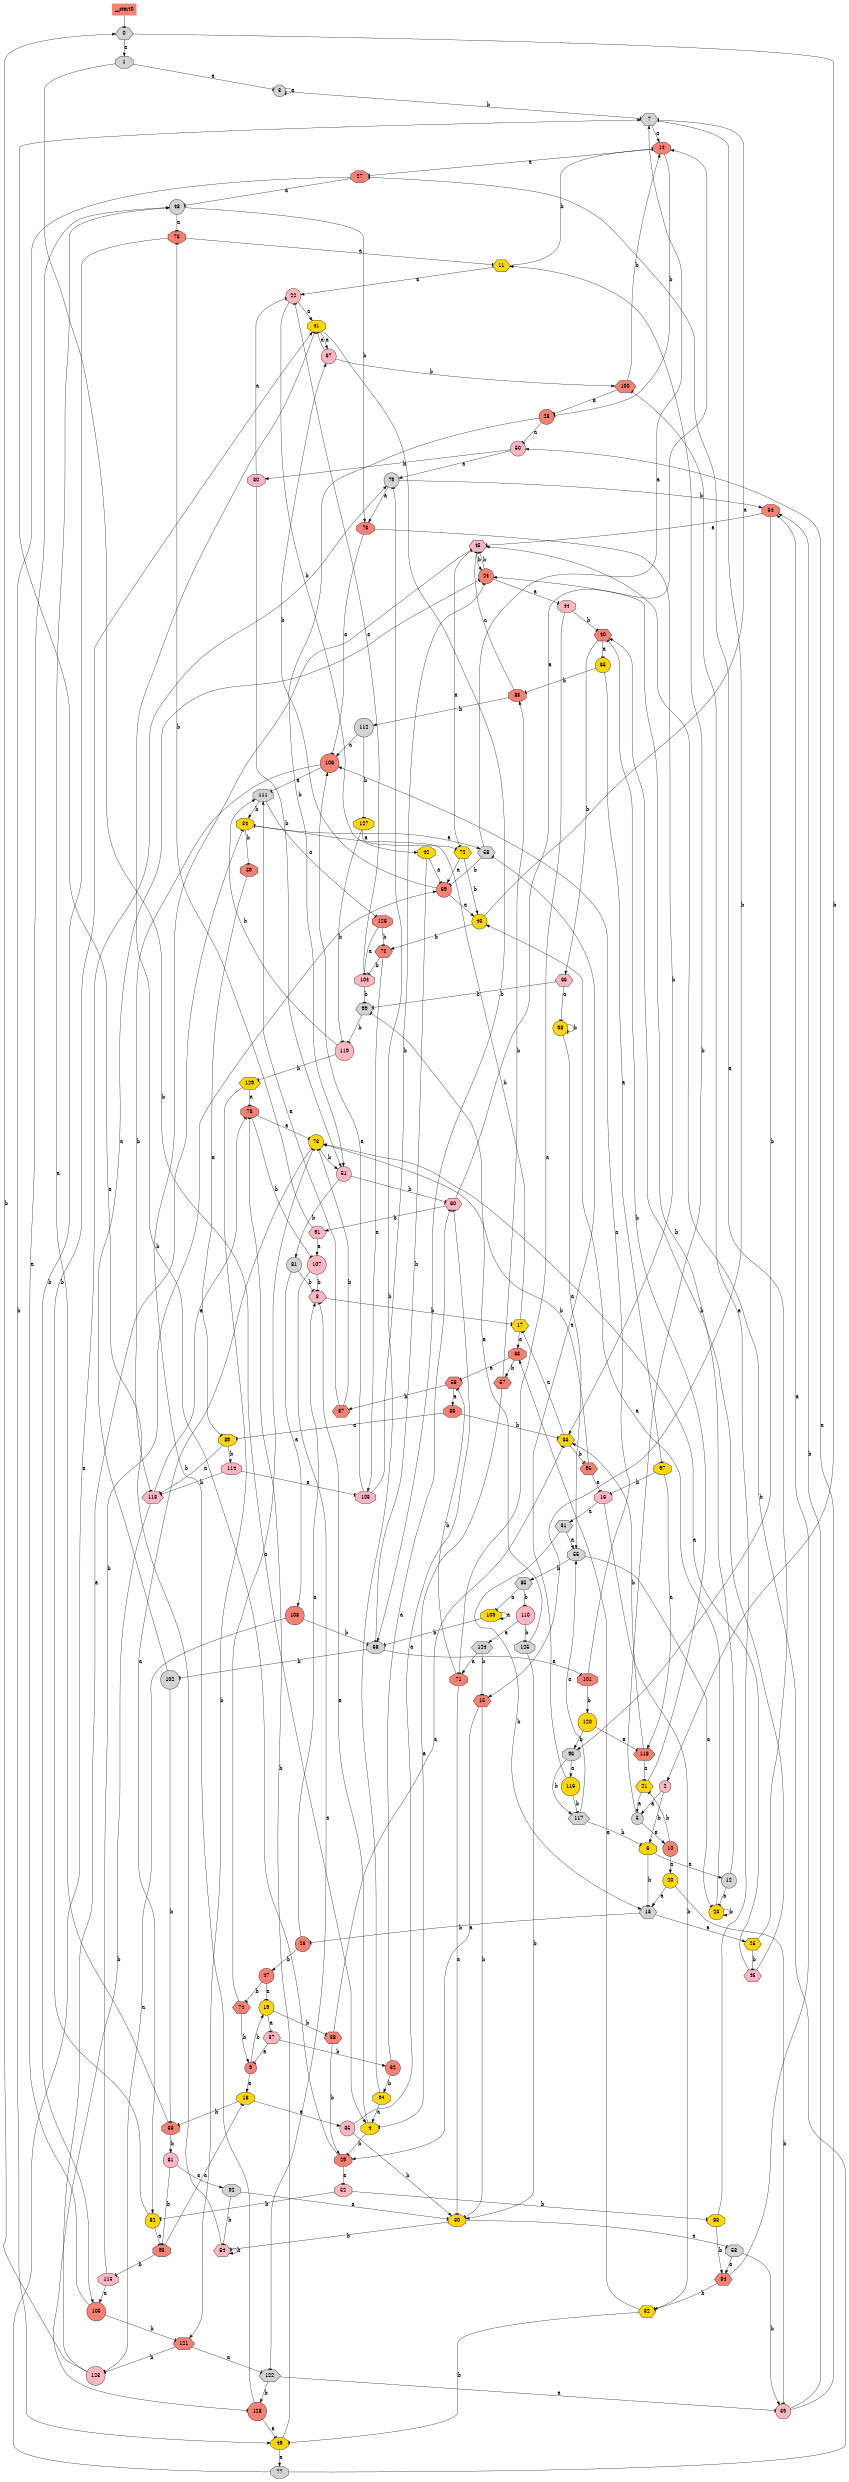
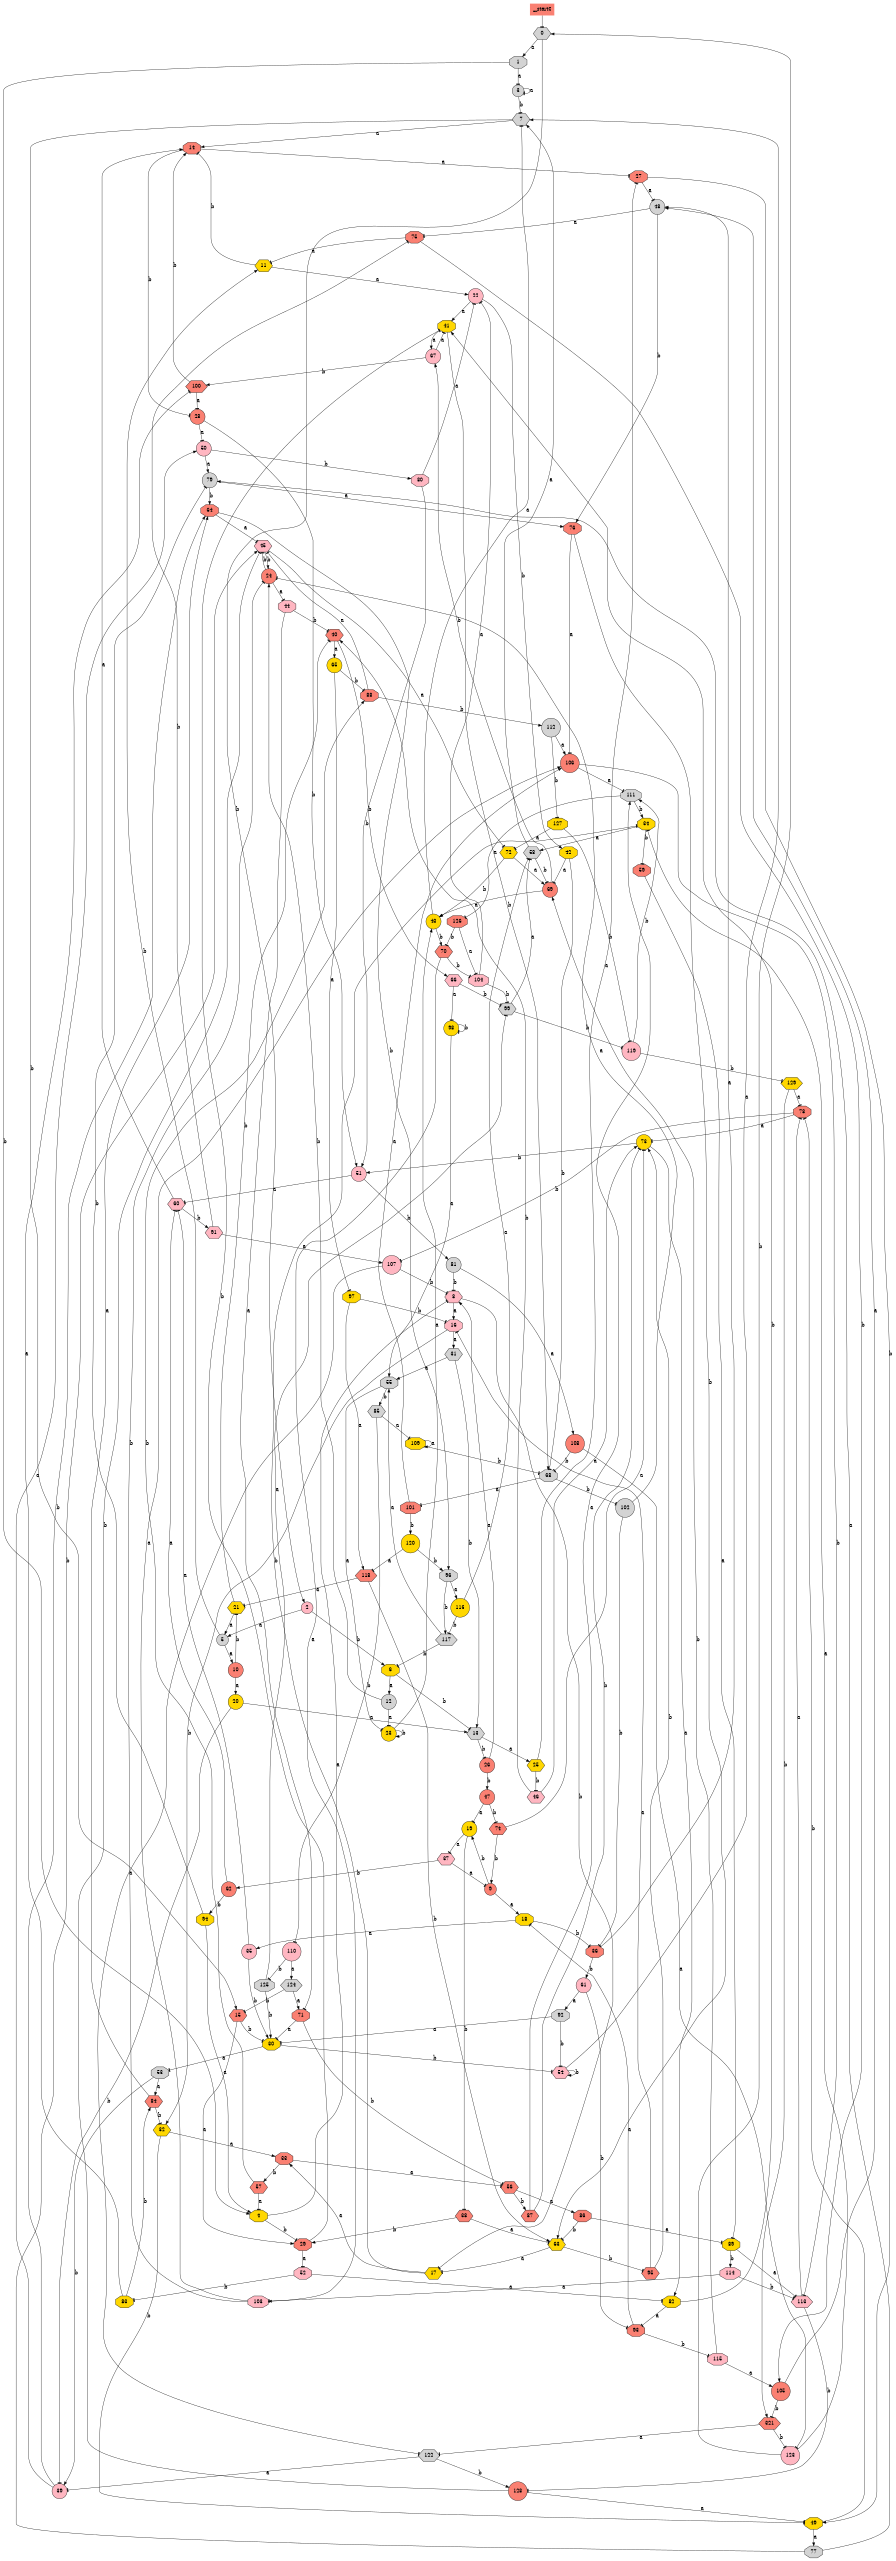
(603, 649) -> (334, 648)
none -> (531, 934)
(410, 1190) -> (274, 1190)
none -> (454, 1310)
(267, 2205) -> (511, 2288)
(153, 2221) -> (672, 2302)
(184, 2344) -> (770, 2423)
